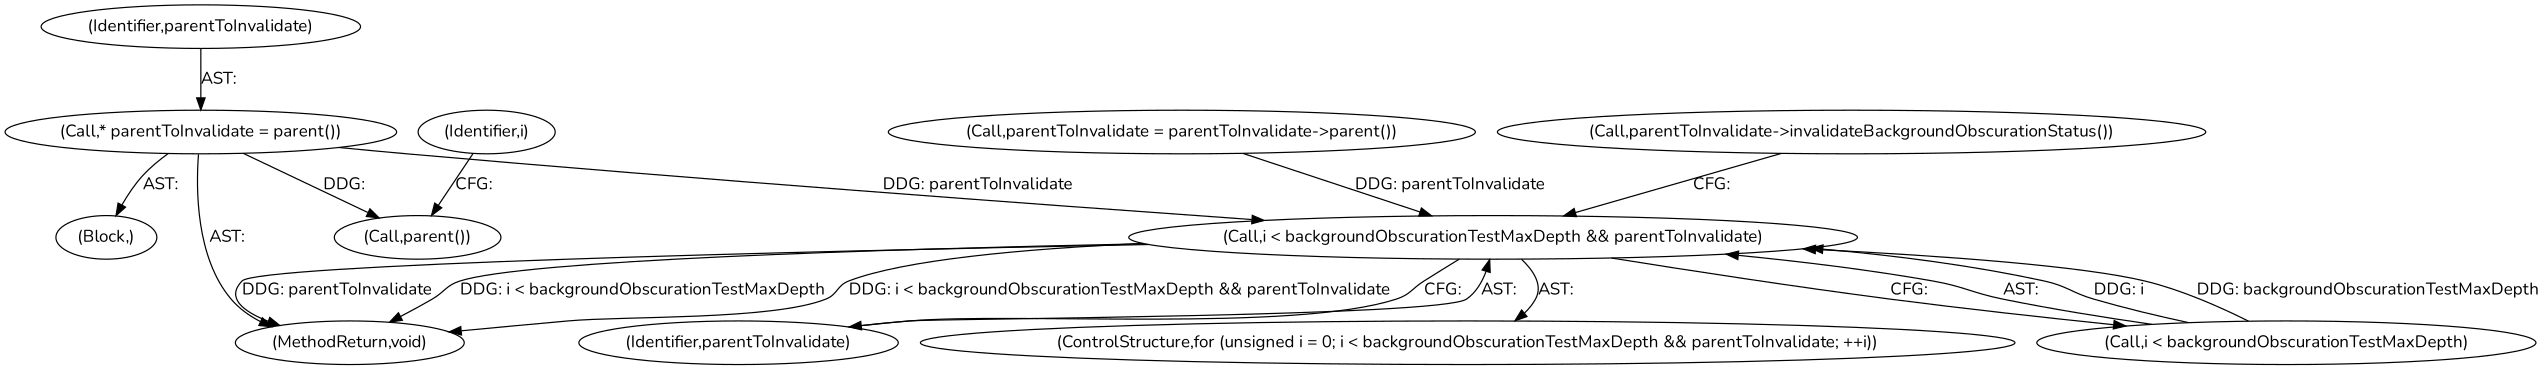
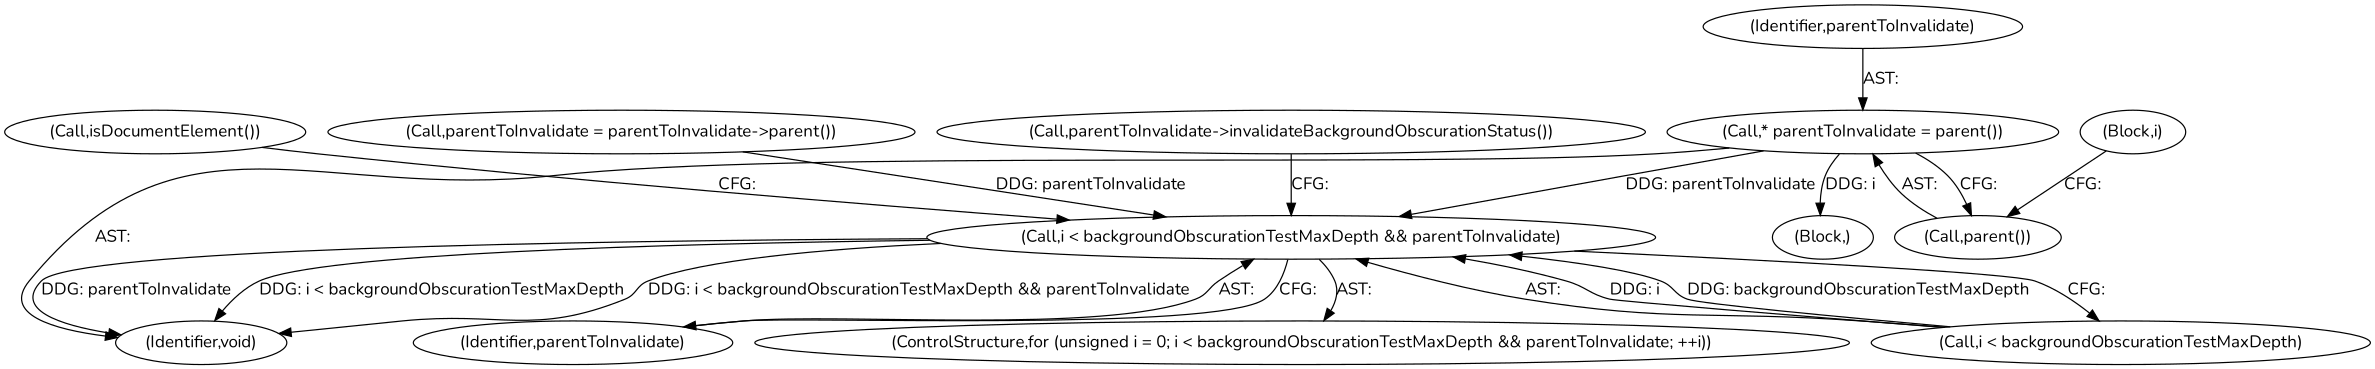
none -> (155, 132)
(487, 132) -> (2133, 132)
(163, 185) -> (1851, 185)
(347, 185) -> (1981, 185)
none -> (1904, 196)
(350, 343) -> (201, 343)
